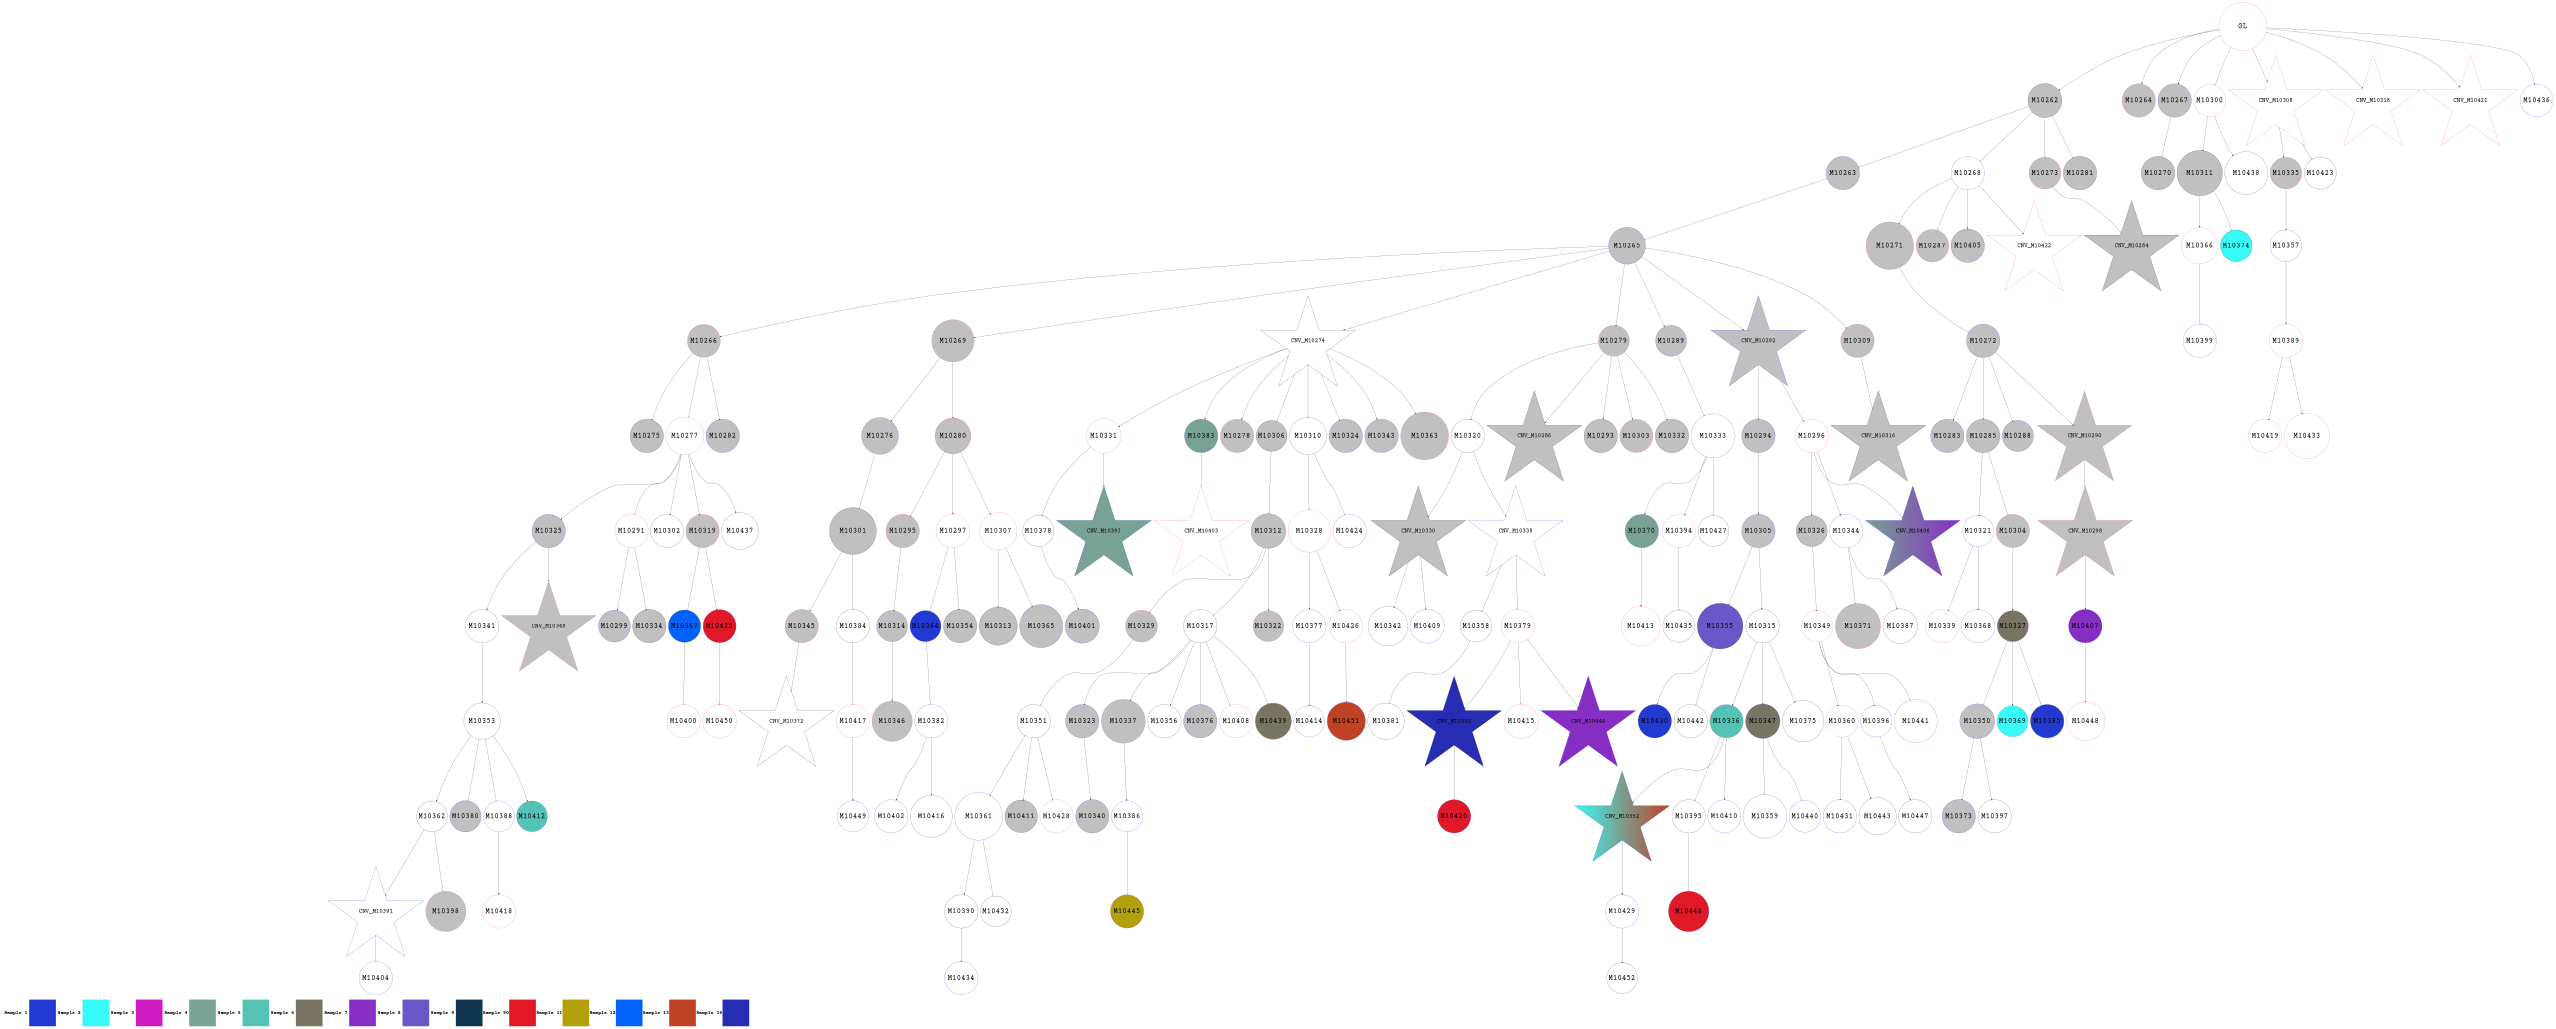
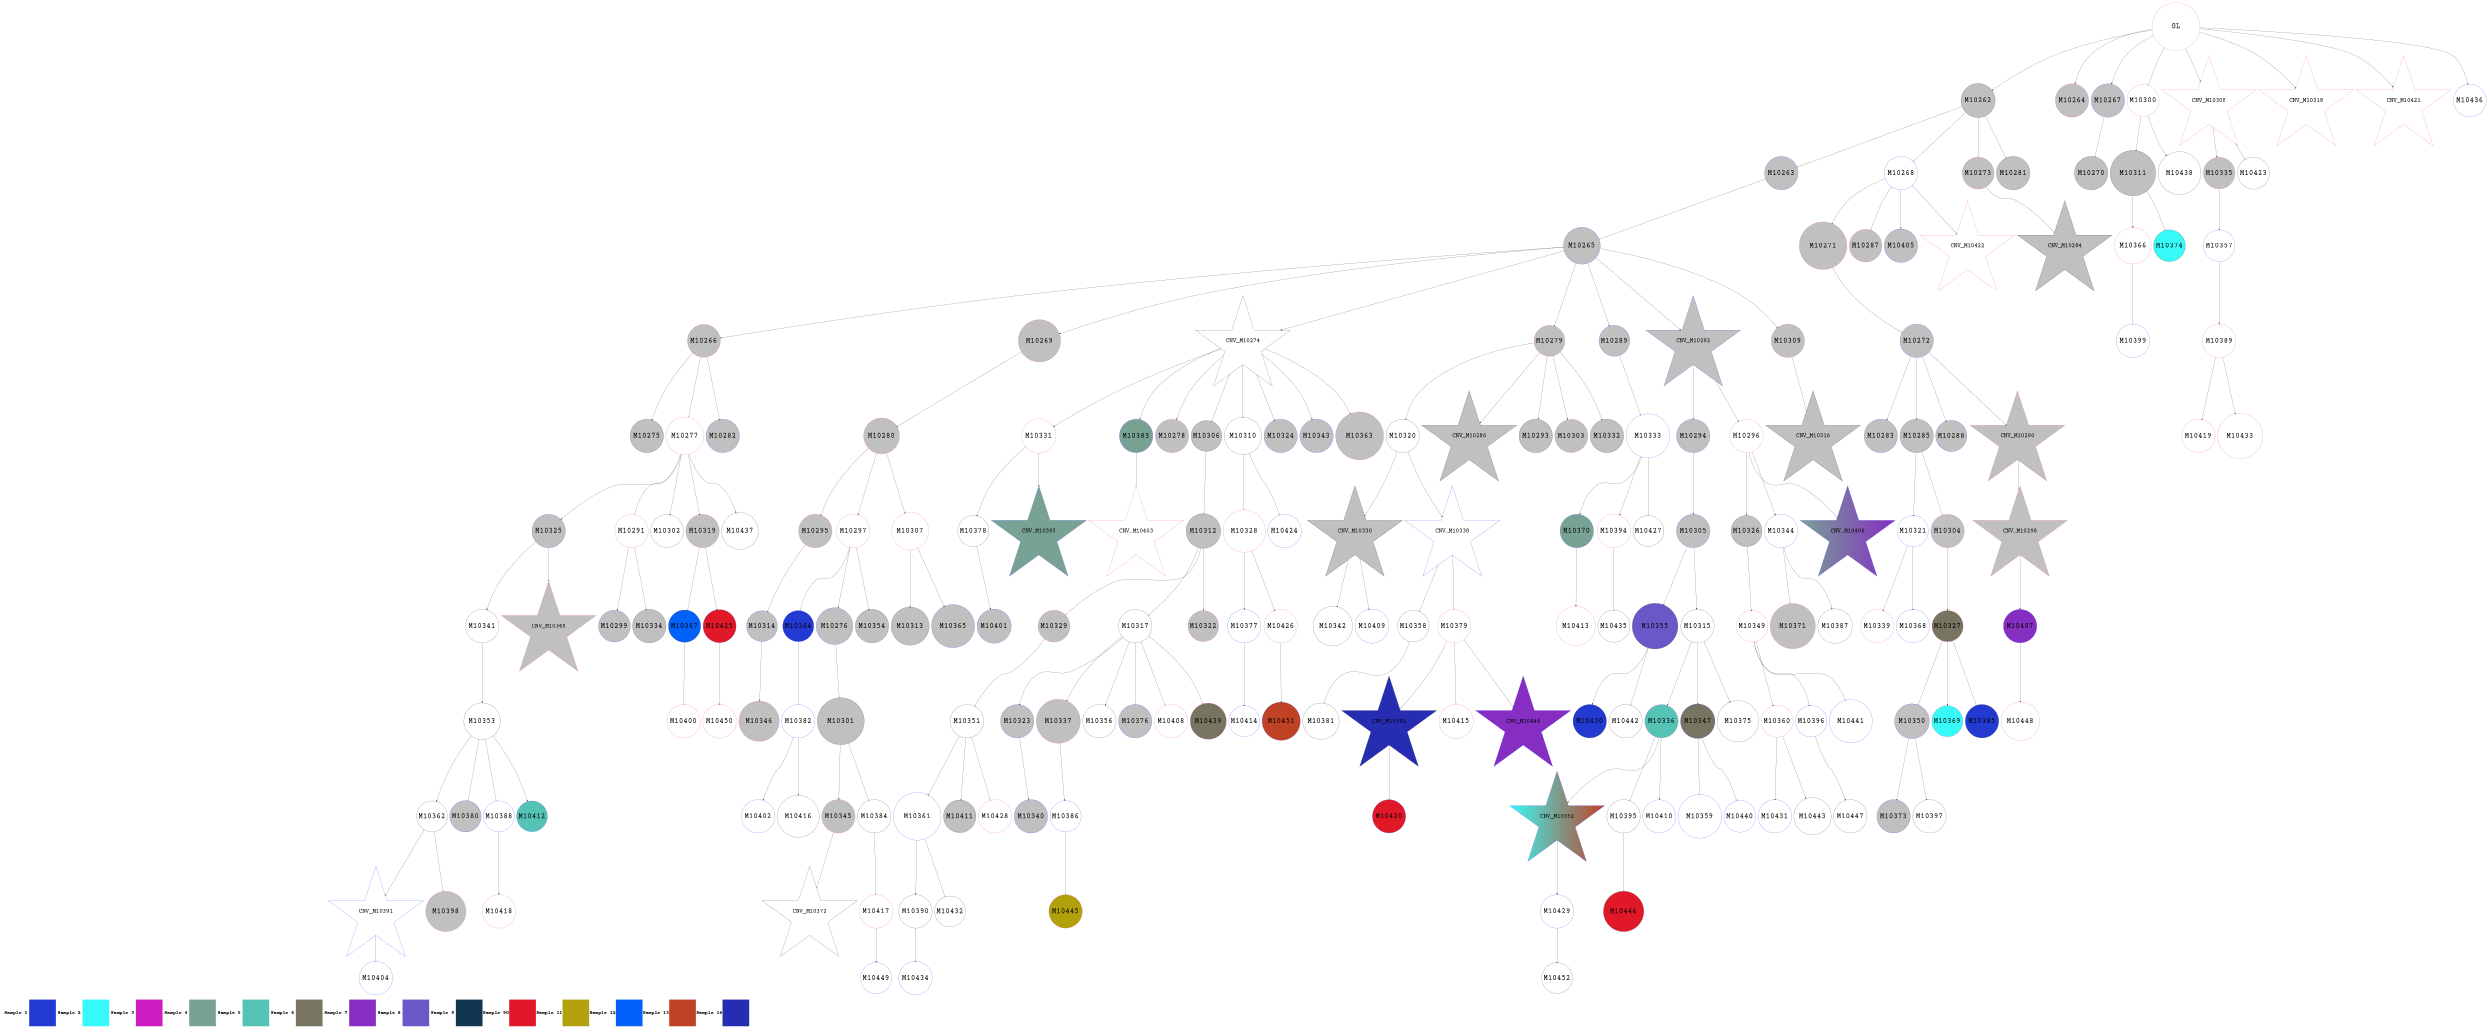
(916, 389) -> (844, 577)
